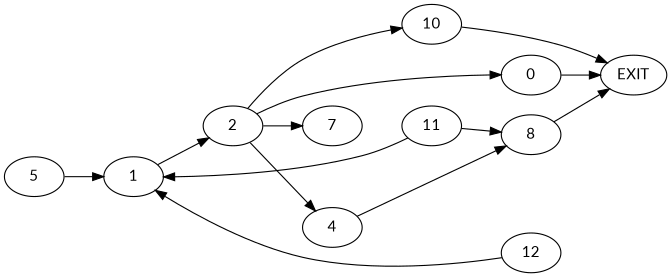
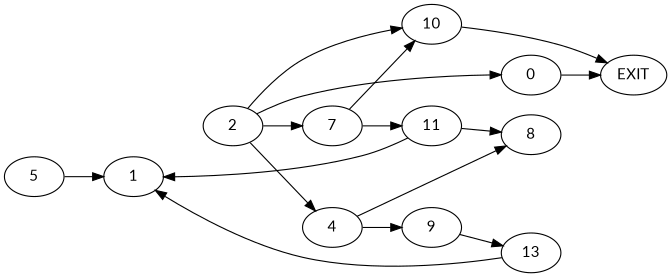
none -> (383, 74)
(577, 108) -> none
none -> (377, 126)
(178, 154) -> none
none -> (432, 227)
(531, 253) -> (531, 253)
